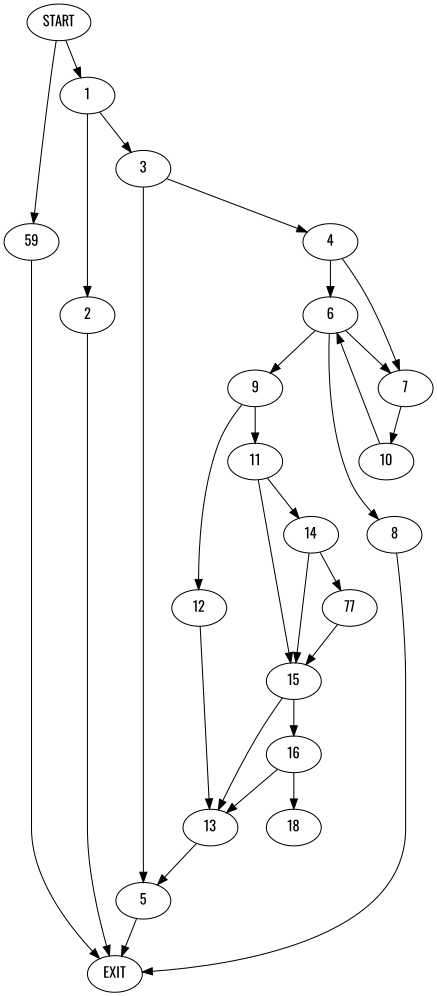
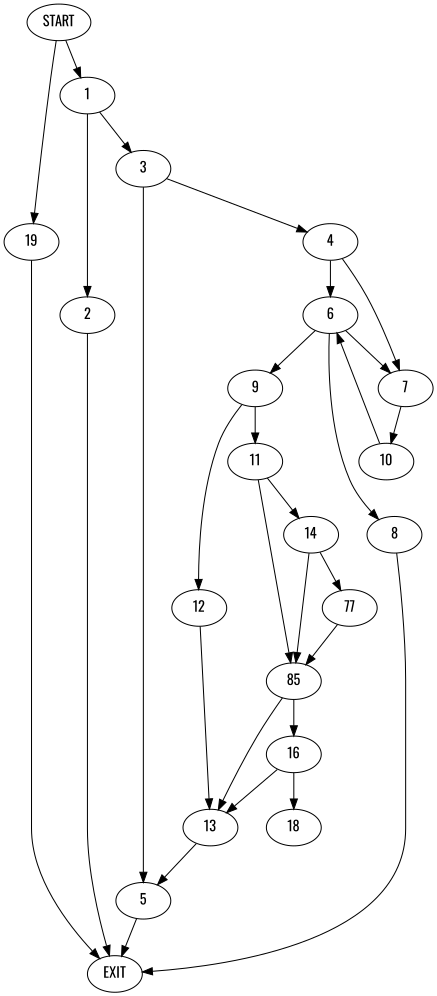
(32, 242) -> (32, 242)
(294, 681) -> (294, 681)
